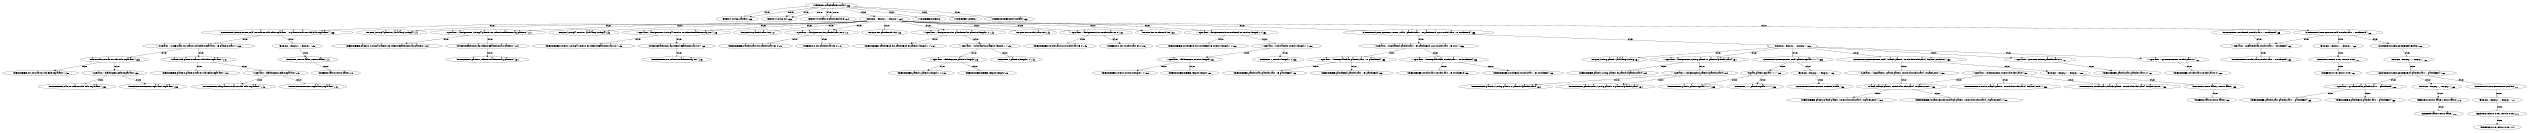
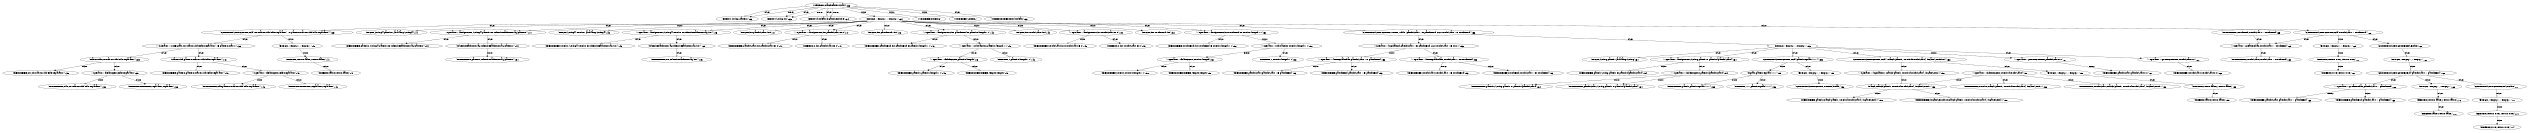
(1247, 53) -> (1247, 53)
(1444, 66) -> (1444, 66)
(2092, 66) -> (2092, 66)
(2331, 93) -> (2331, 93)
